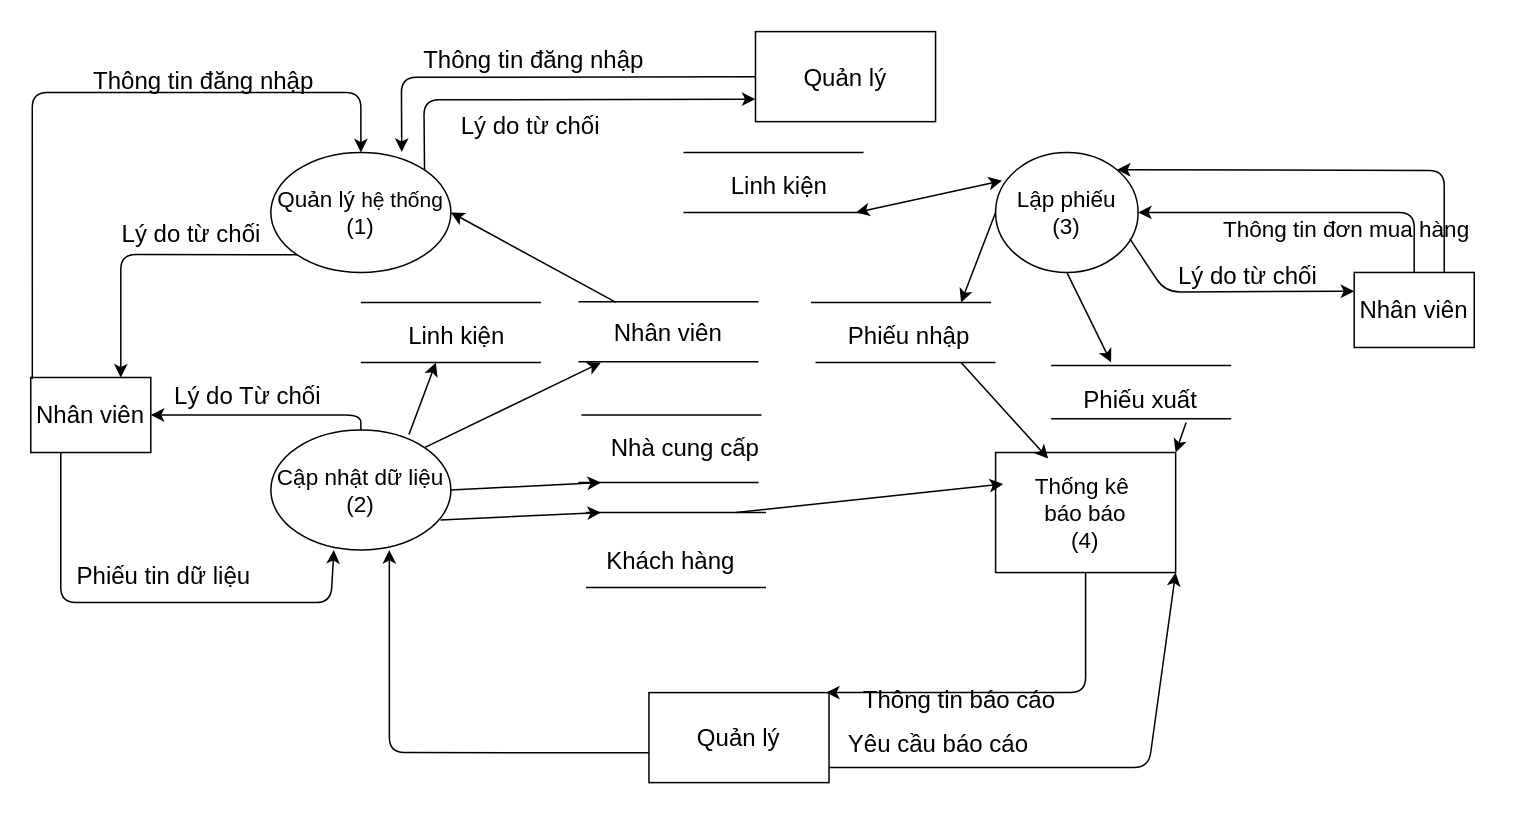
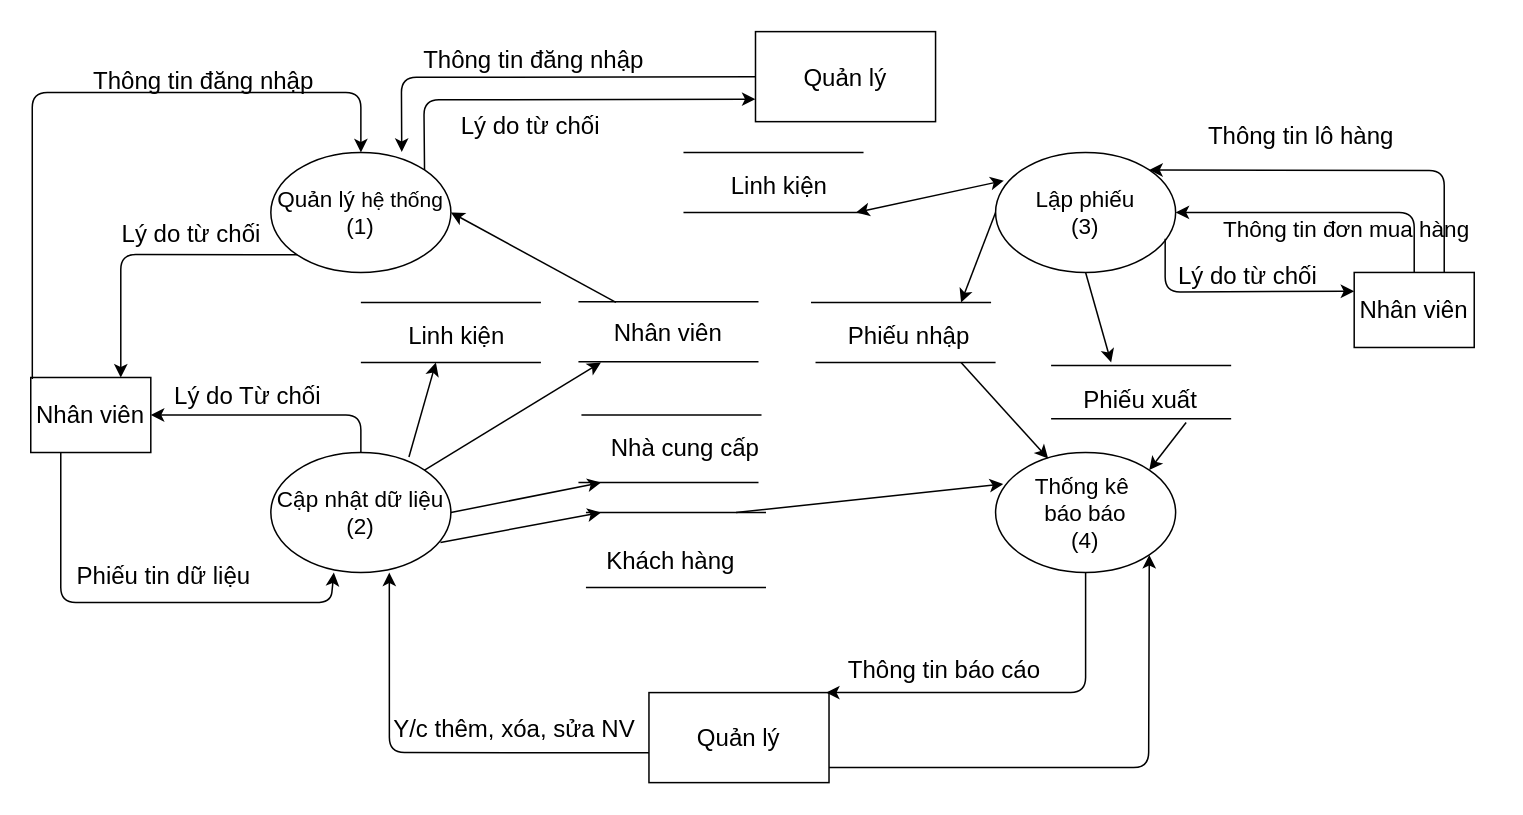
none -> (1295, 133)
(1067, 212) -> (1085, 212)
(361, 490) -> (361, 512)
(1085, 512) -> (1085, 512)
(958, 697) -> (943, 667)
none -> (511, 725)
(935, 740) -> none
